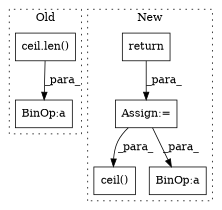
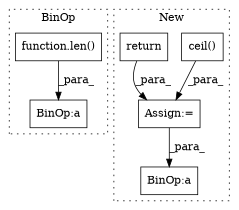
(45, 18) -> (58, 18)
(45, 47) -> (58, 47)
(118, 142) -> (188, 77)
